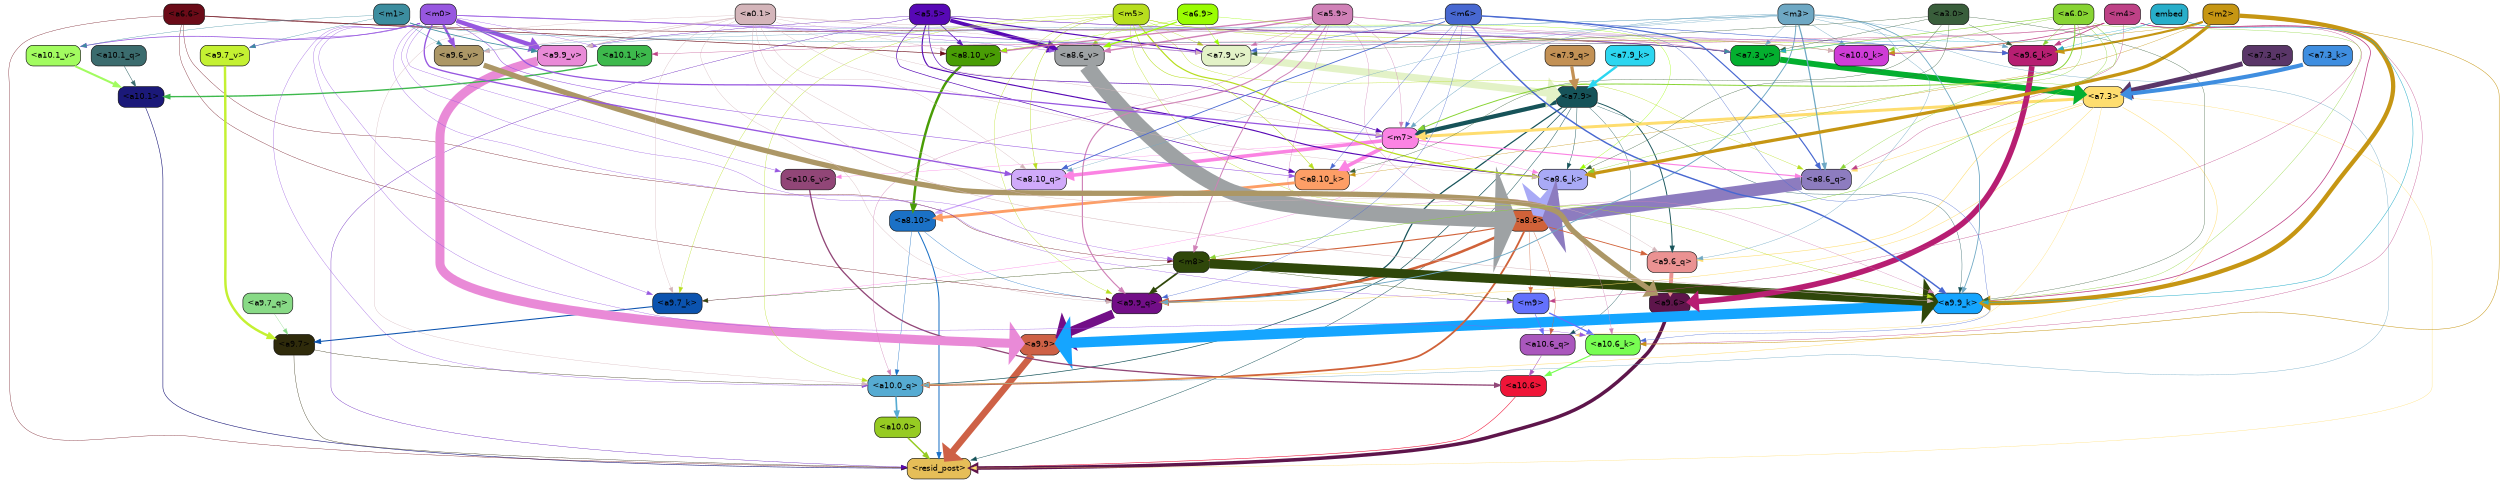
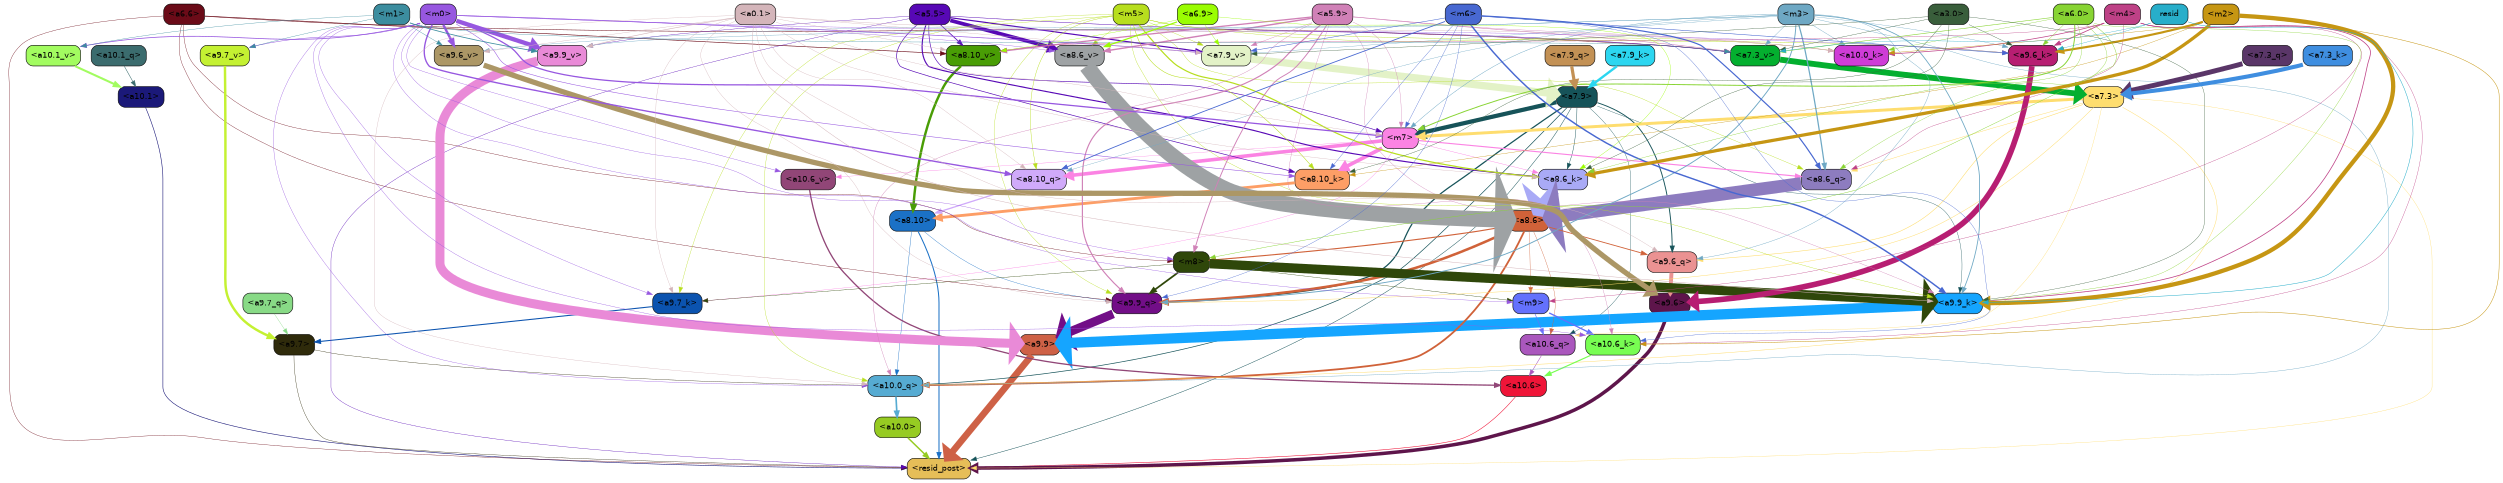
(2169, 14) -> (2169, 14)
(625, 56) -> none
